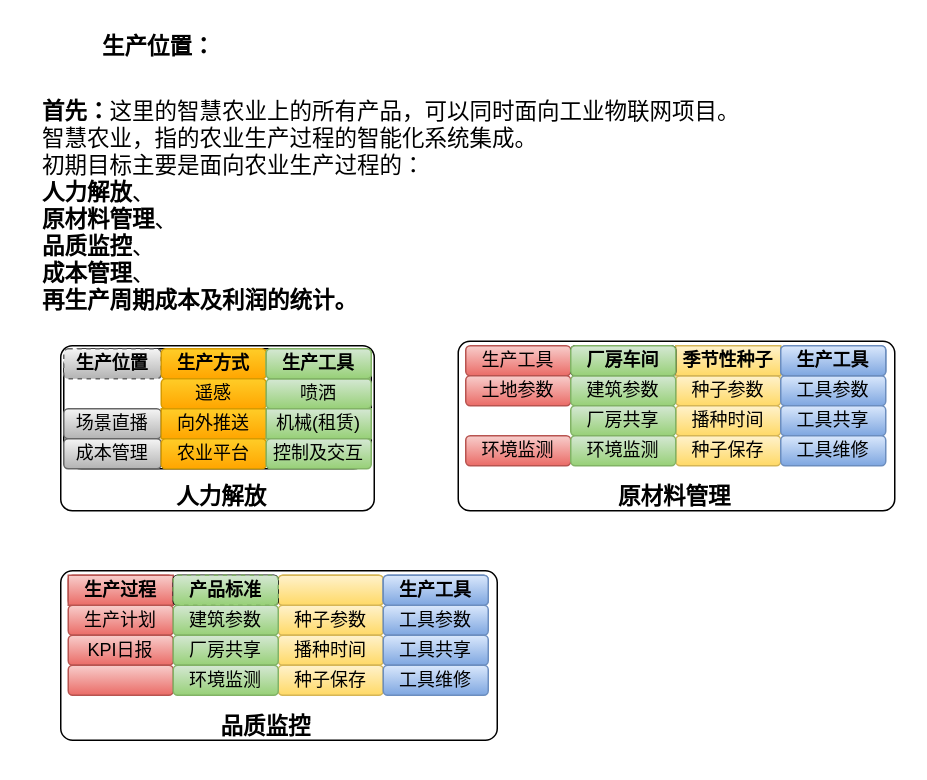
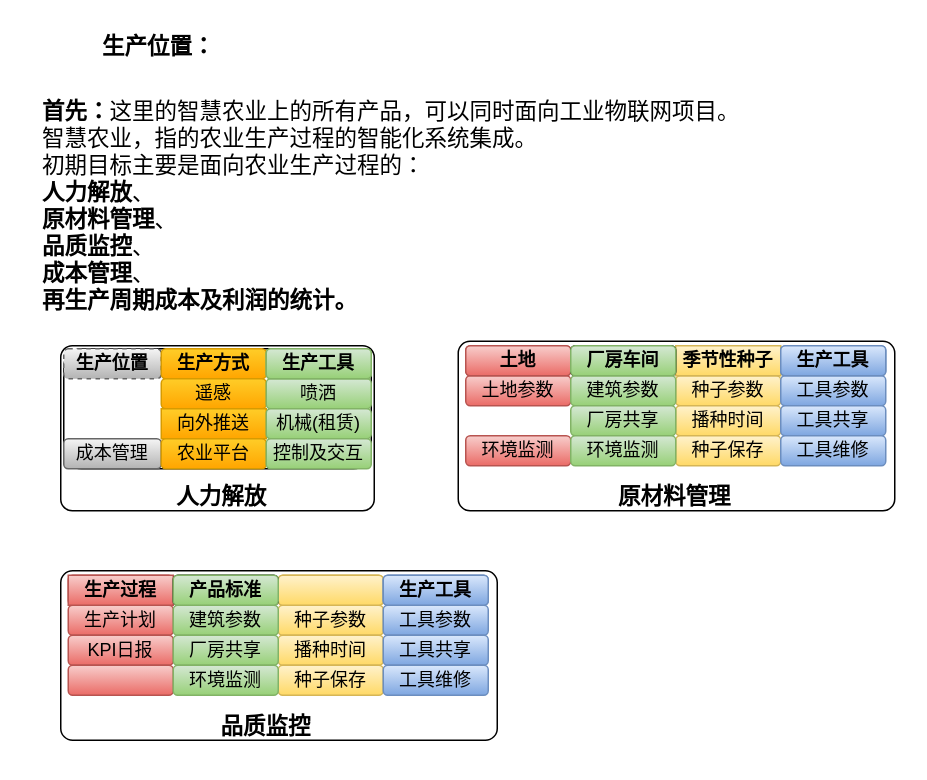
none -> (518, 361)
(113, 424) -> none
(319, 424) -> (319, 424)
(226, 590) -> (226, 590)
